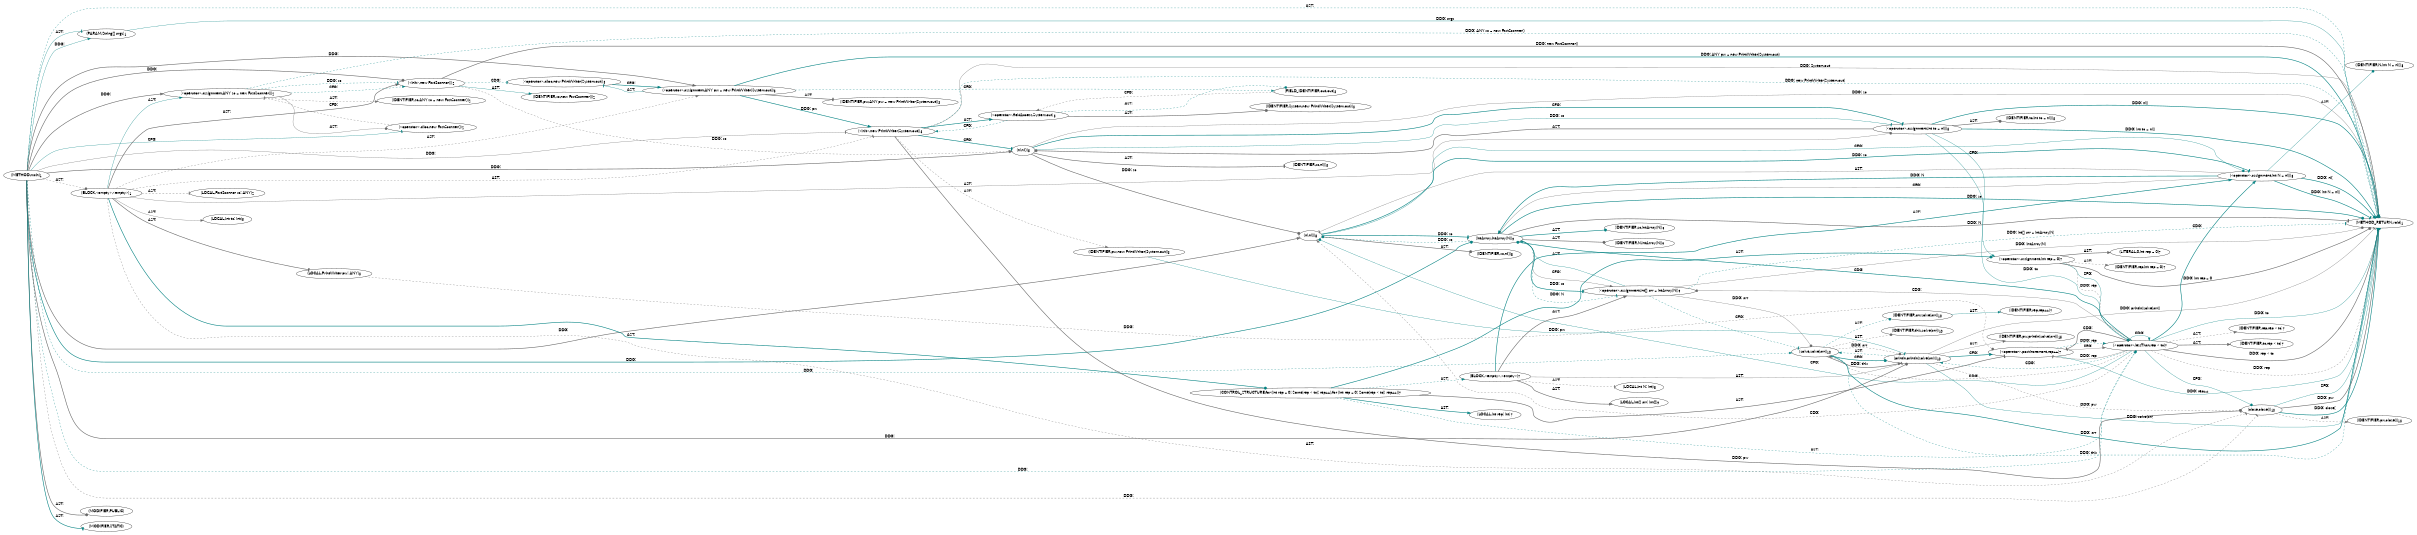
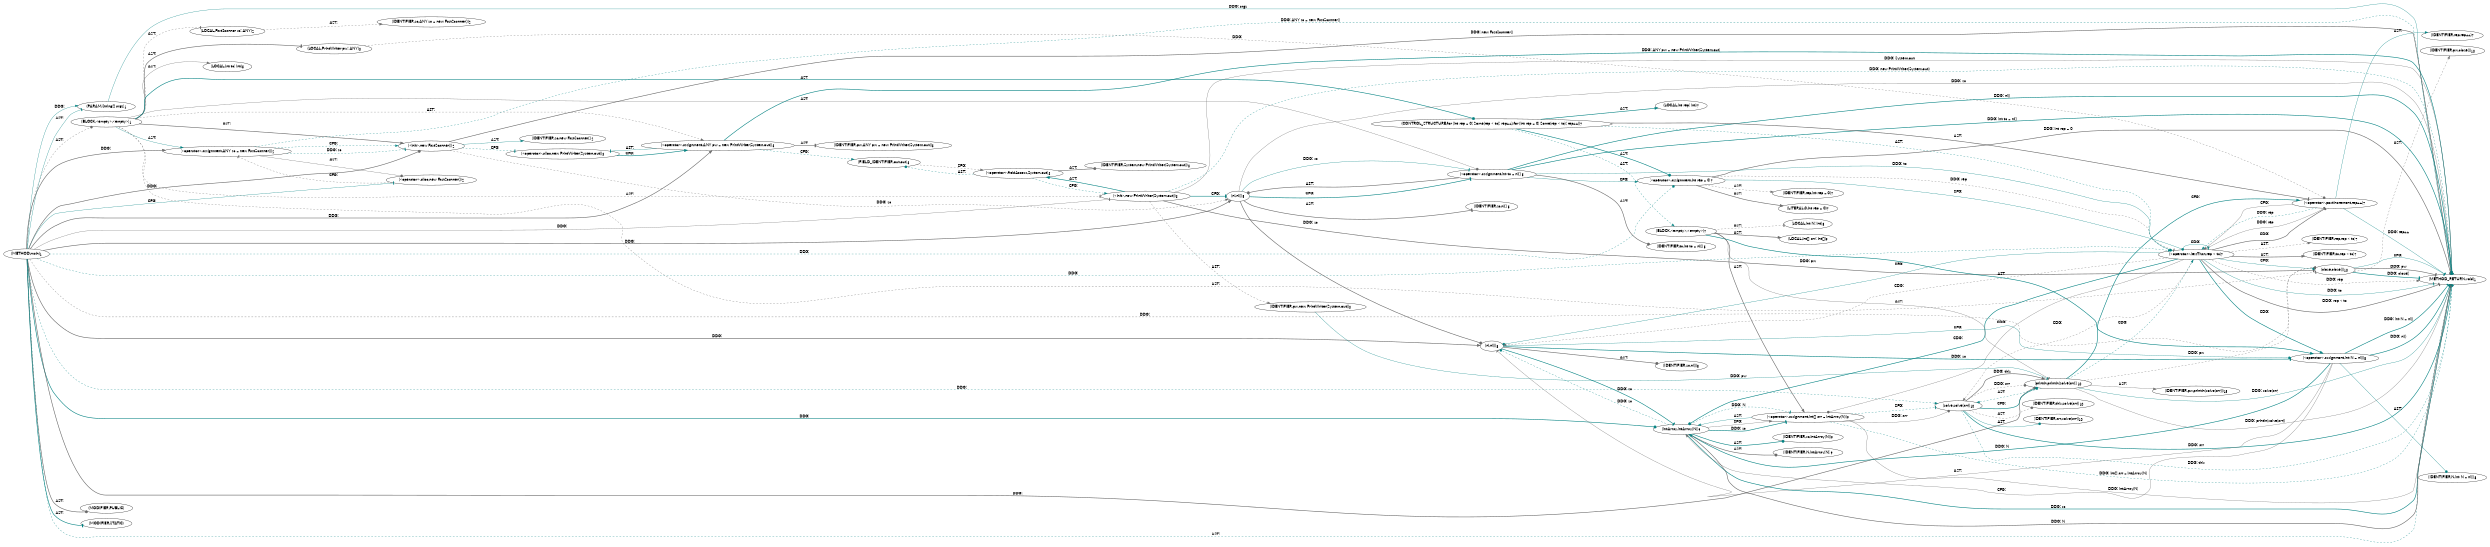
(496, 81) -> (496, 148)
(320, 101) -> (321, 27)
(804, 111) -> none
none -> (876, 254)
(1975, 313) -> (2358, 97)
(1855, 330) -> (2002, 427)
(2036, 368) -> (2140, 331)
